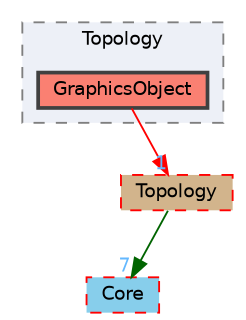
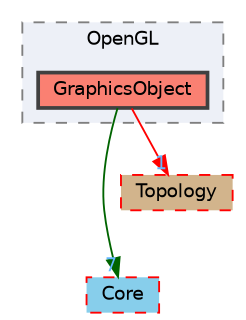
(123, 40) -> (123, 40)
(154, 236) -> (104, 183)
